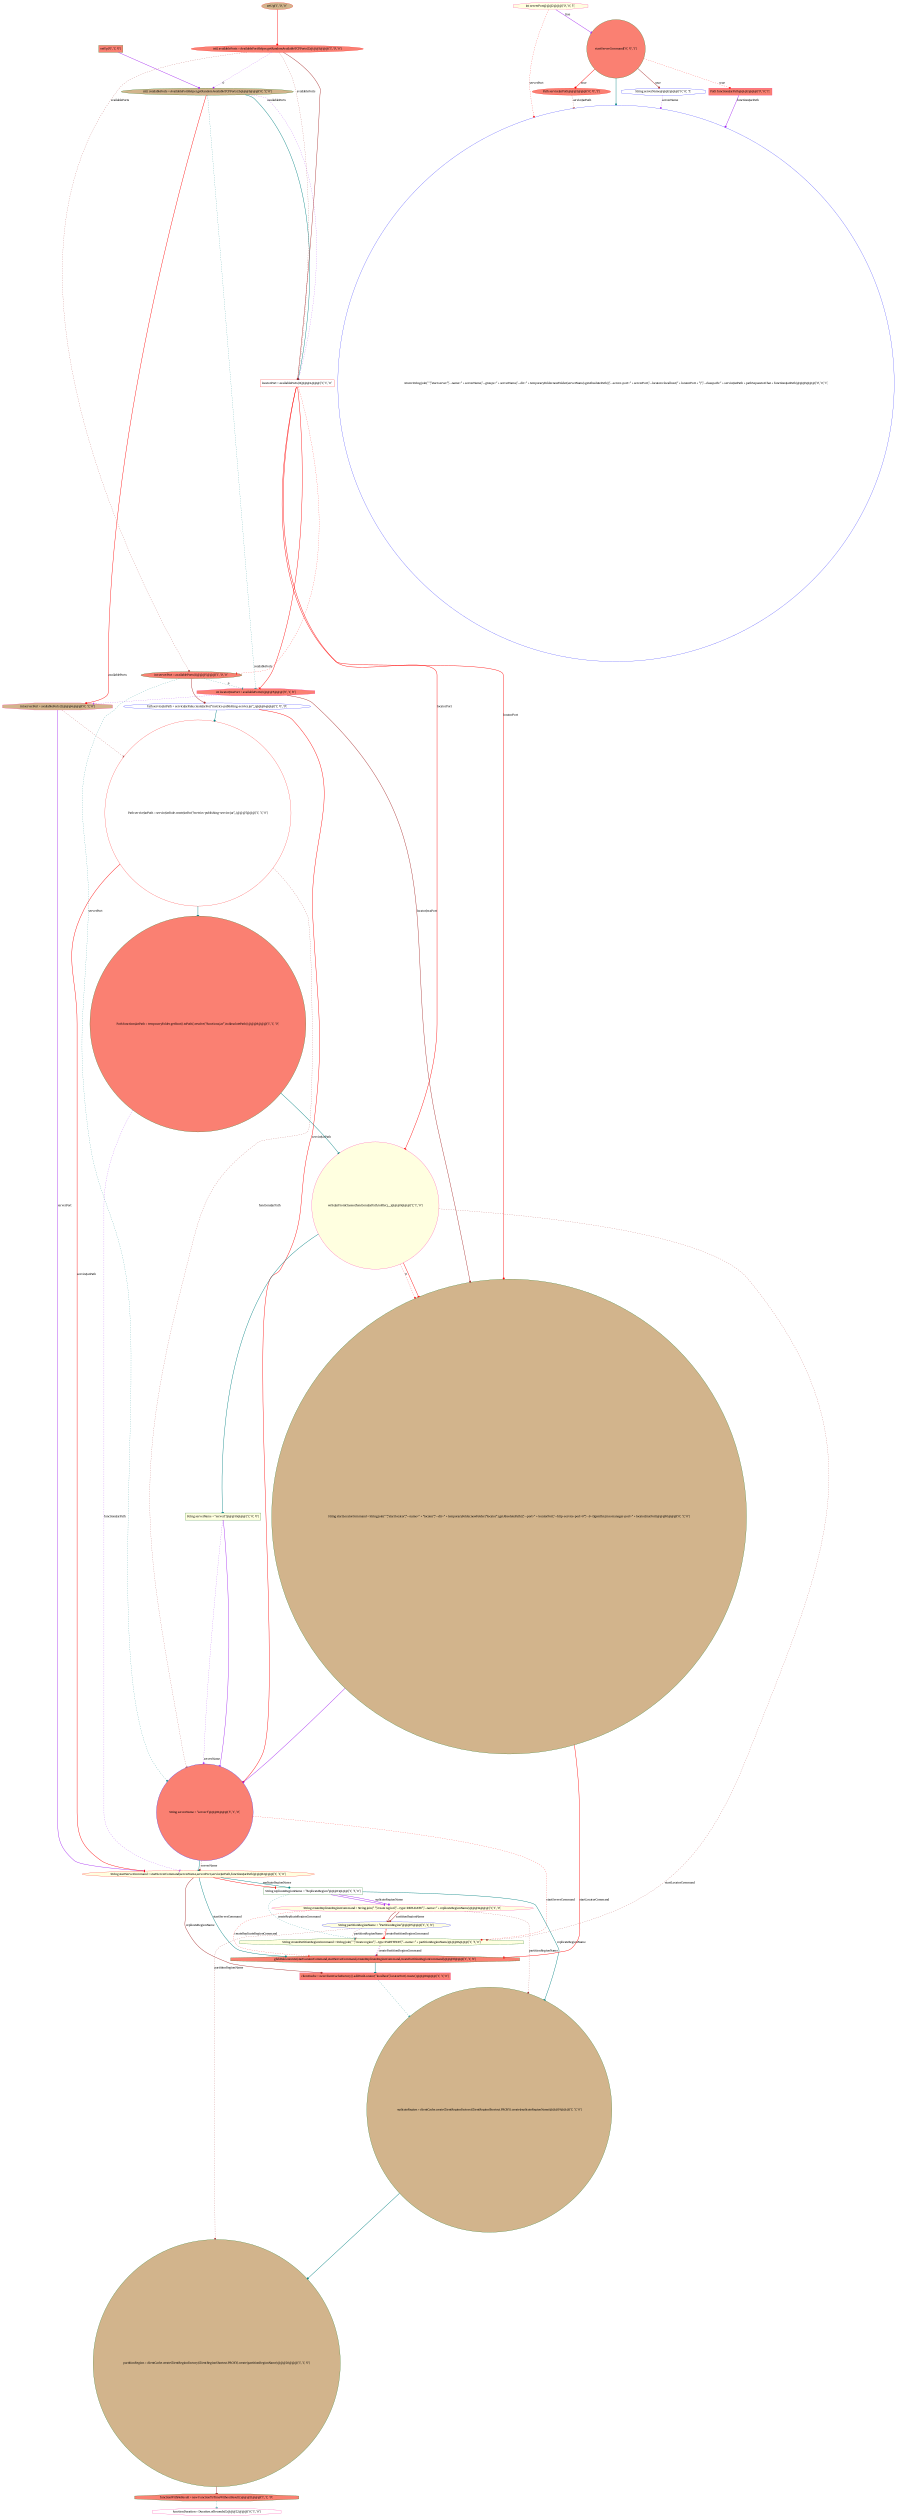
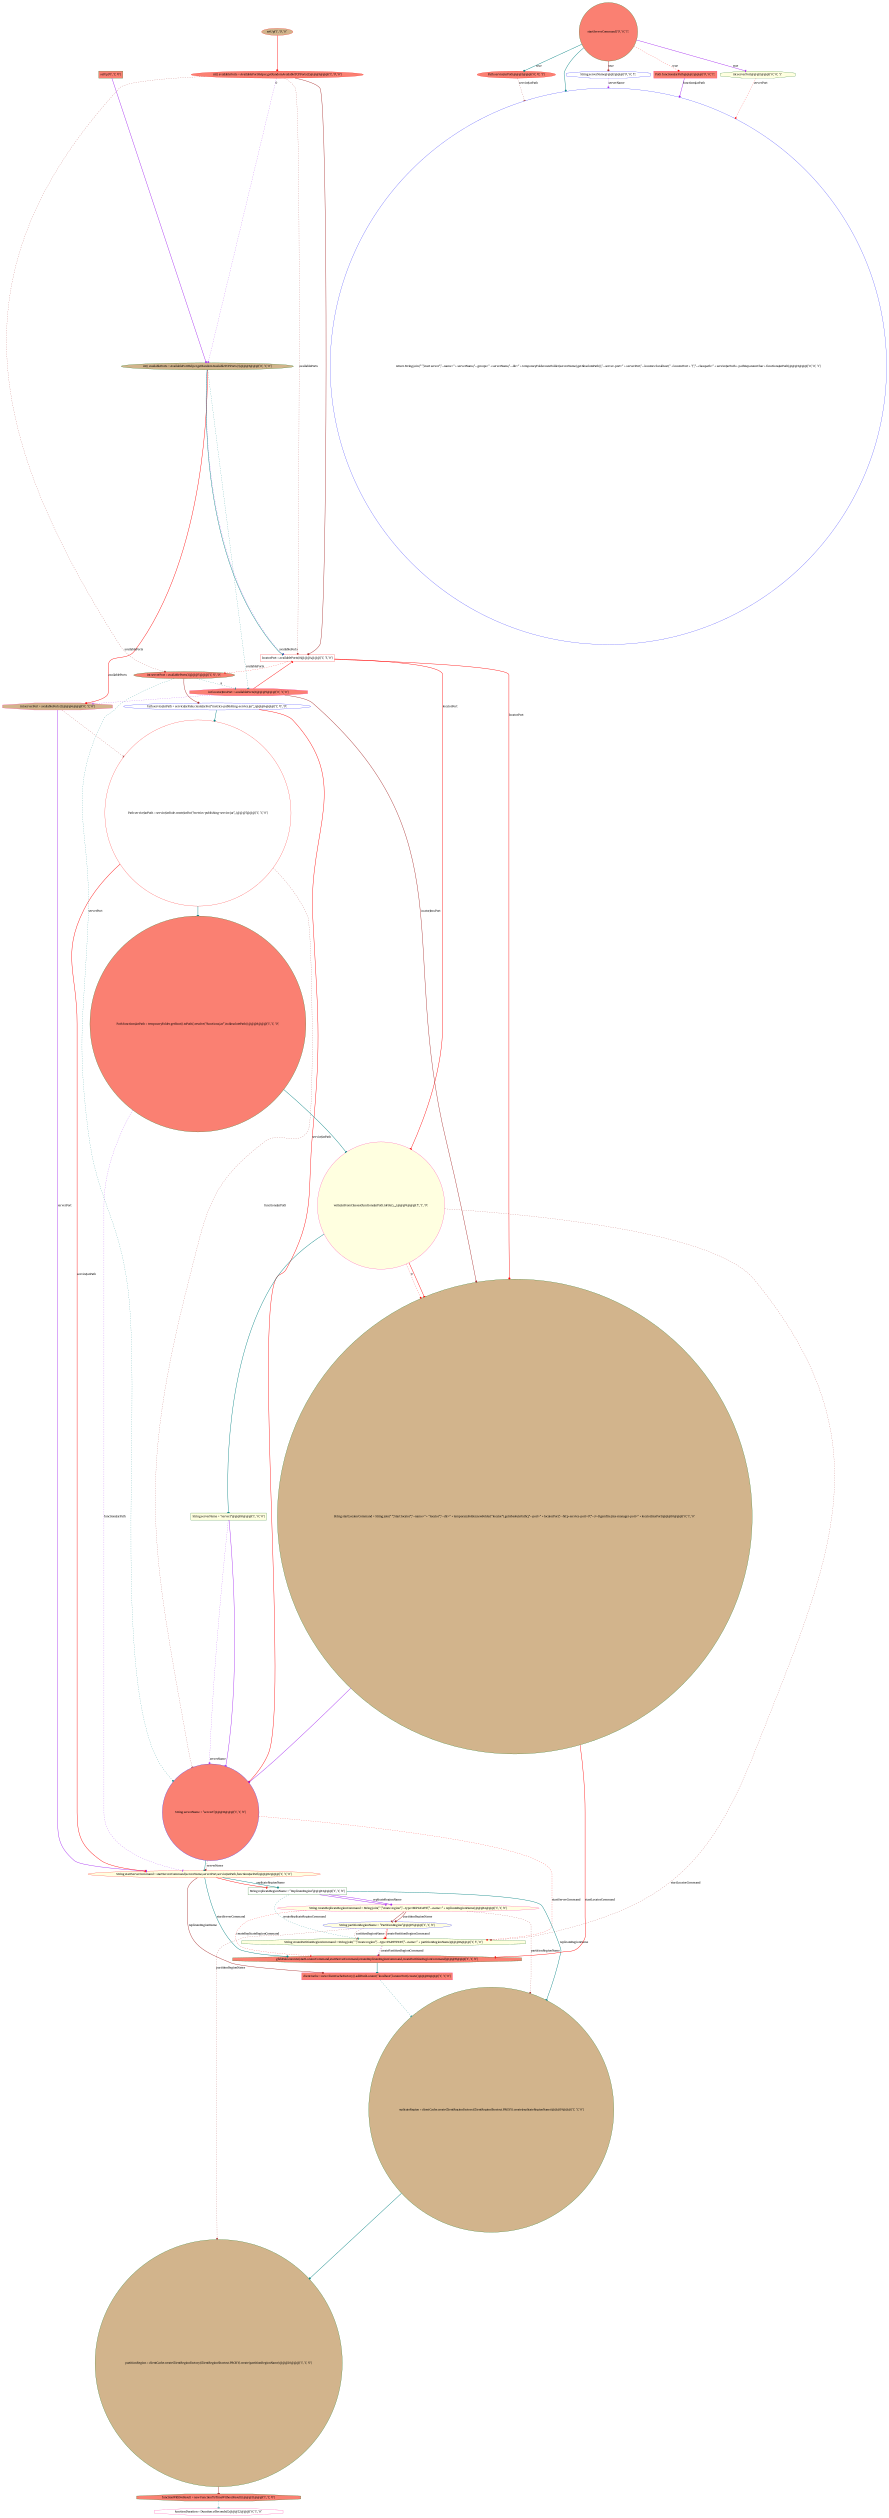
(551, 6) -> (758, 75)
(573, 21) -> (691, 55)
(585, 78) -> (553, 57)
(300, 541) -> (273, 675)
